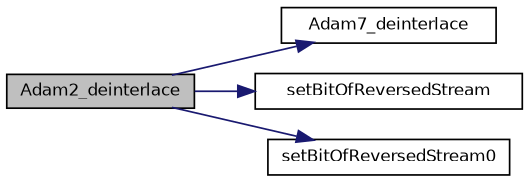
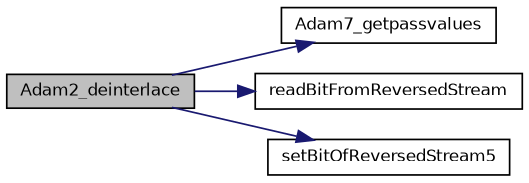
(389, 25) -> (389, 25)
(389, 91) -> (389, 91)
(389, 157) -> (389, 157)
